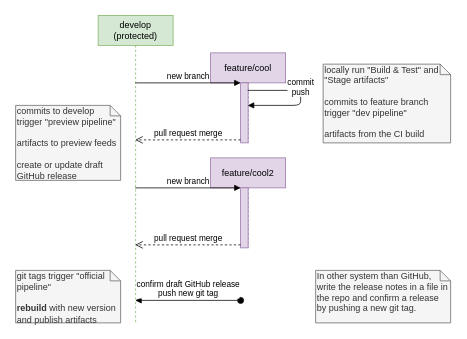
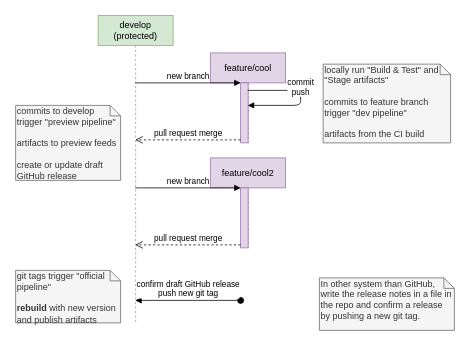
(383, 297) -> (387, 304)
